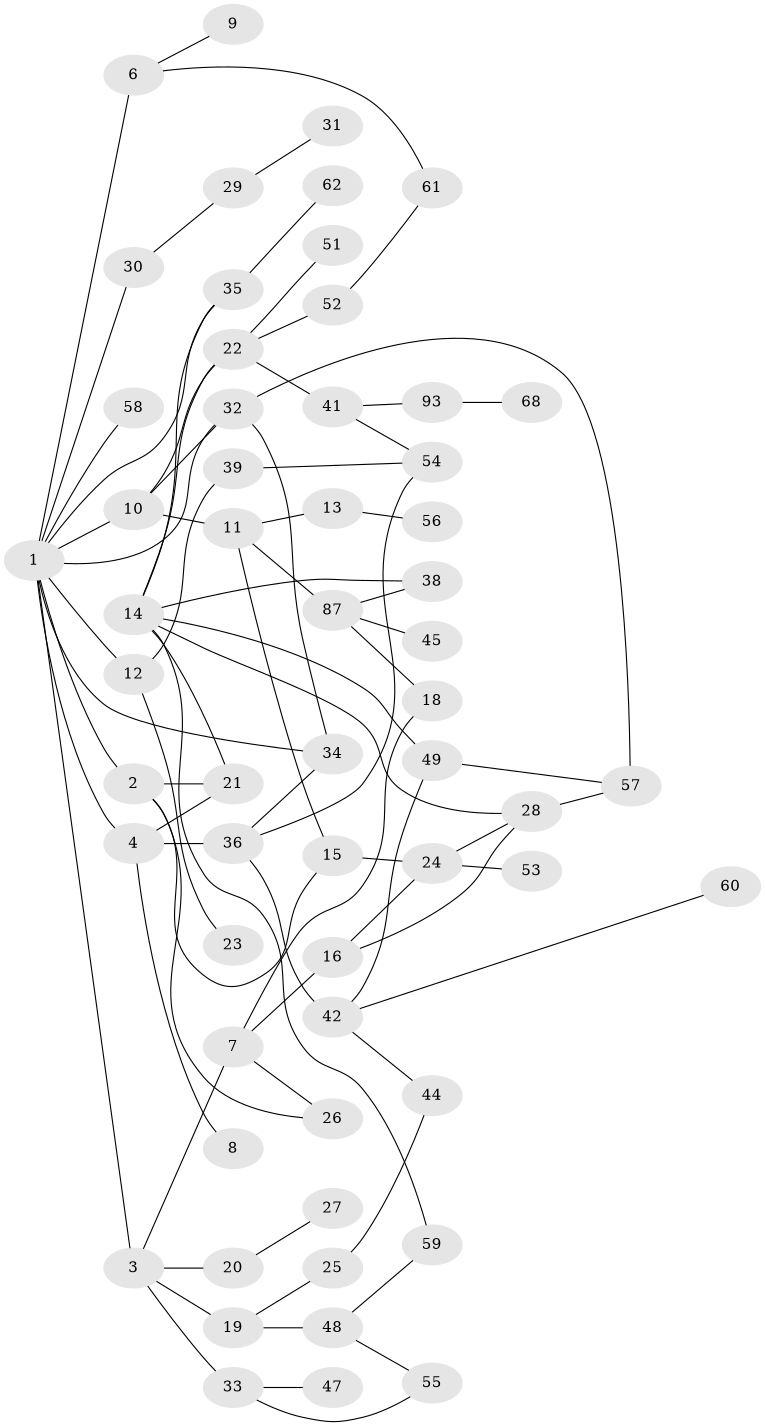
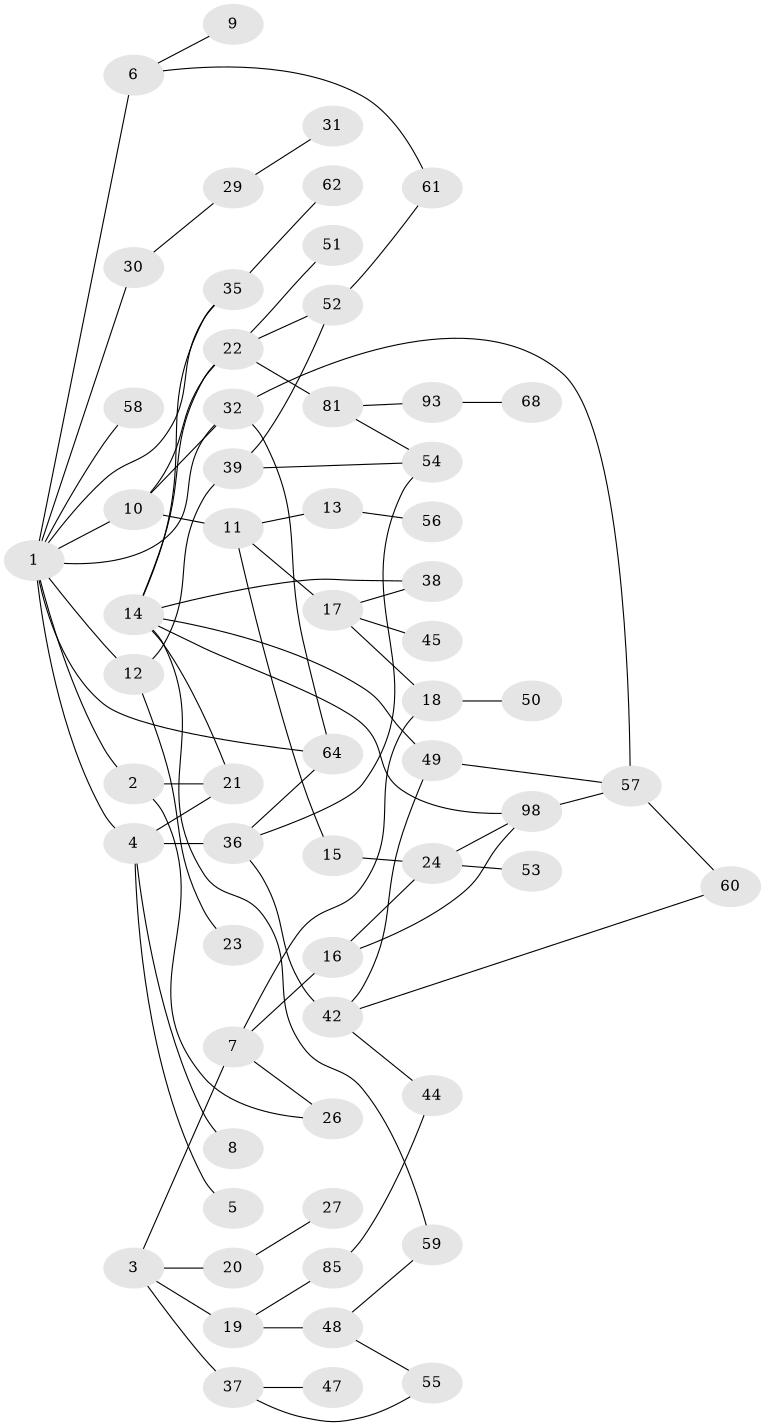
none -> (290, 394)
(333, 407) -> (333, 407)
(333, 610) -> (333, 610)
none -> (532, 701)
(333, 754) -> (333, 754)
(532, 811) -> (532, 811)
none -> (681, 836)
(84, 914) -> none
(201, 972) -> none
none -> (233, 1208)
(333, 1268) -> (333, 1268)
(233, 1387) -> (233, 1387)
